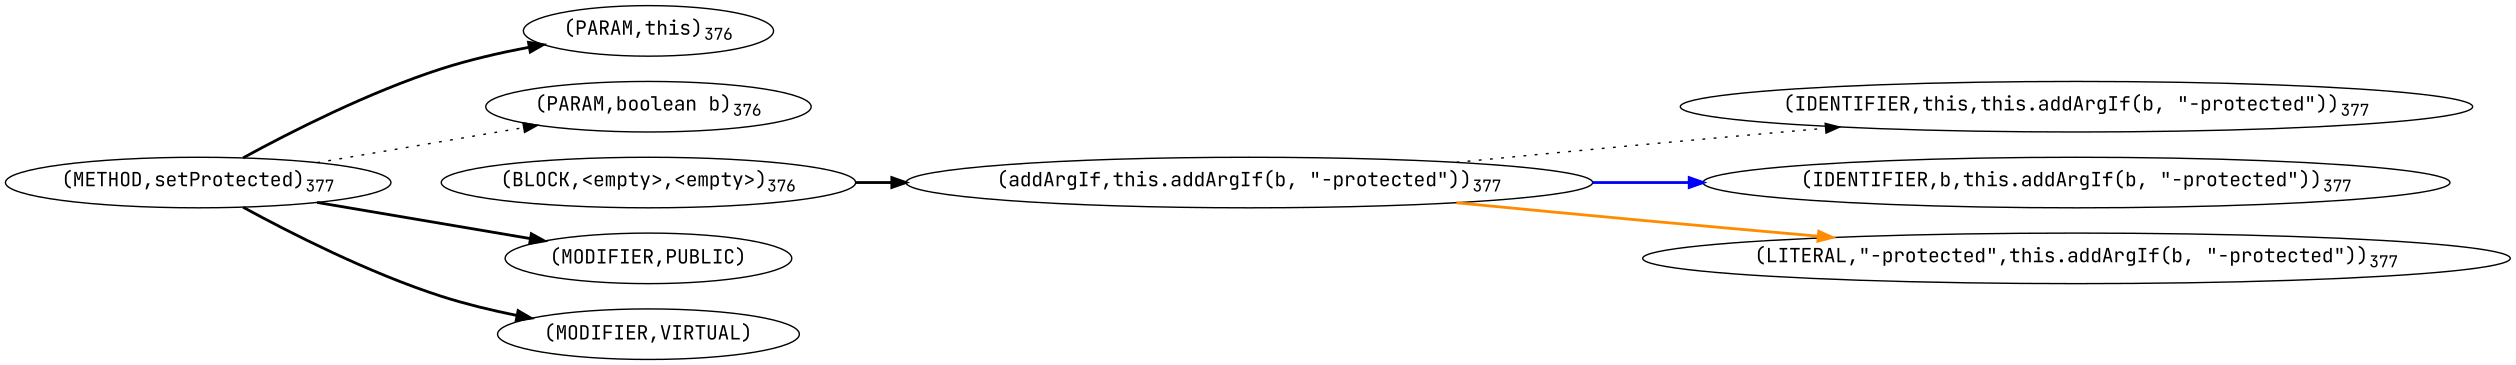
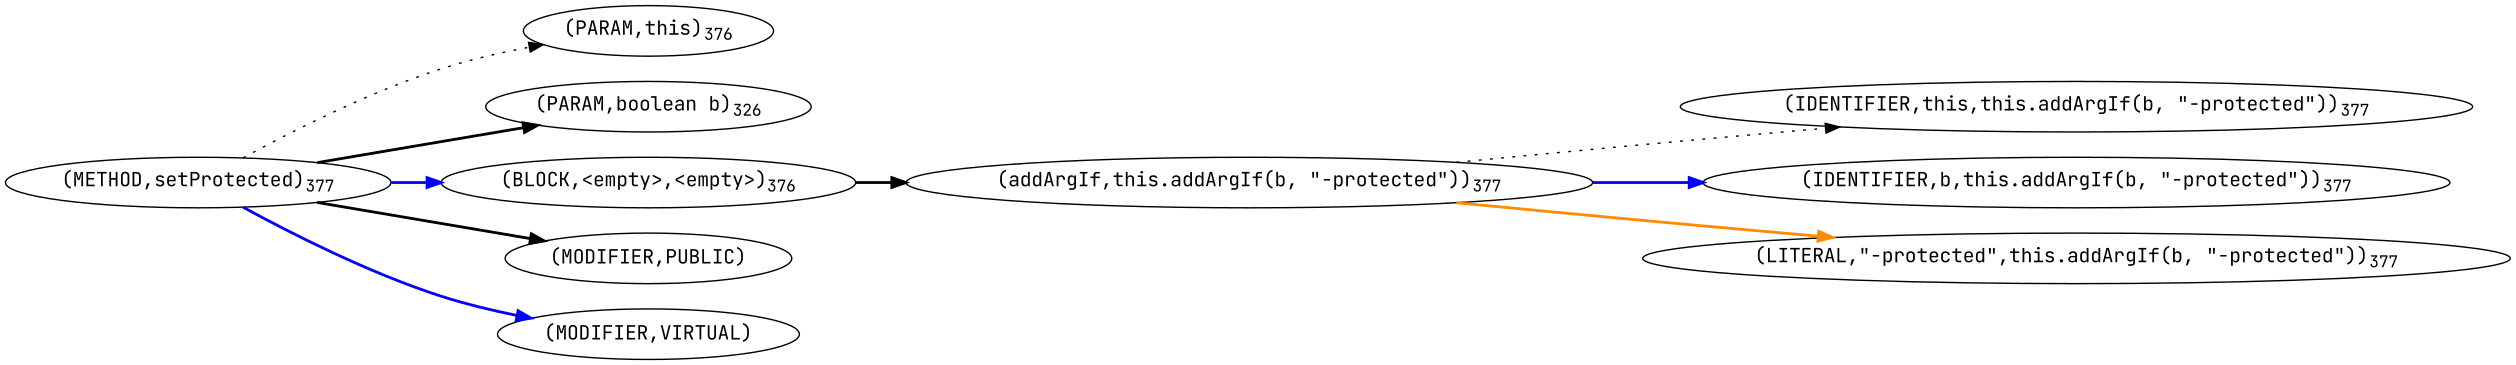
(382, 91) -> (382, 91)
(747, 105) -> (747, 105)
(420, 145) -> (420, 145)
none -> (409, 183)
(376, 272) -> (376, 272)
